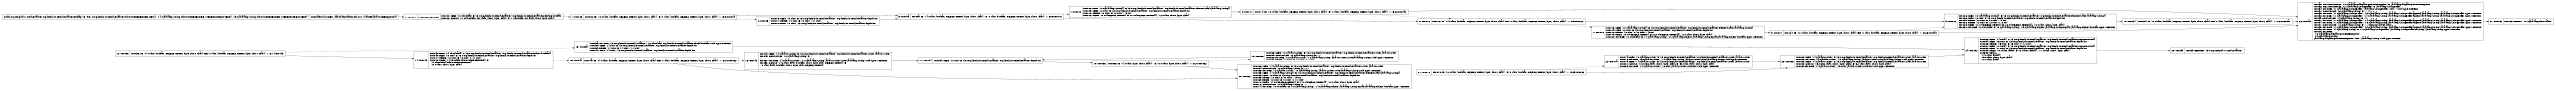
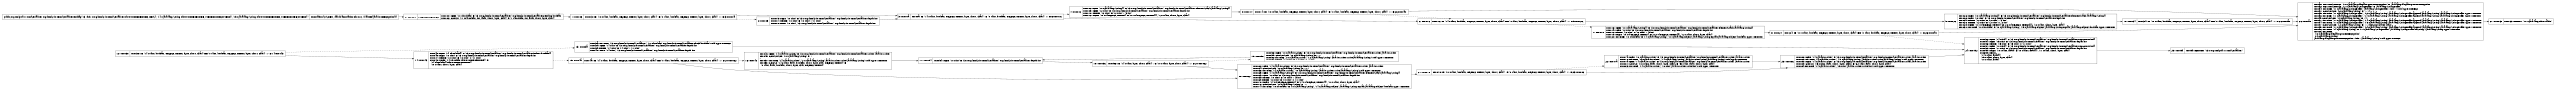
(1919, 29) -> (1922, 40)
none -> (1413, 74)
